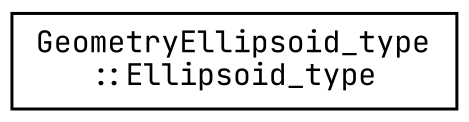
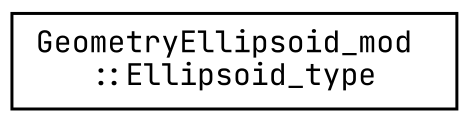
(234, 61) -> (234, 61)
